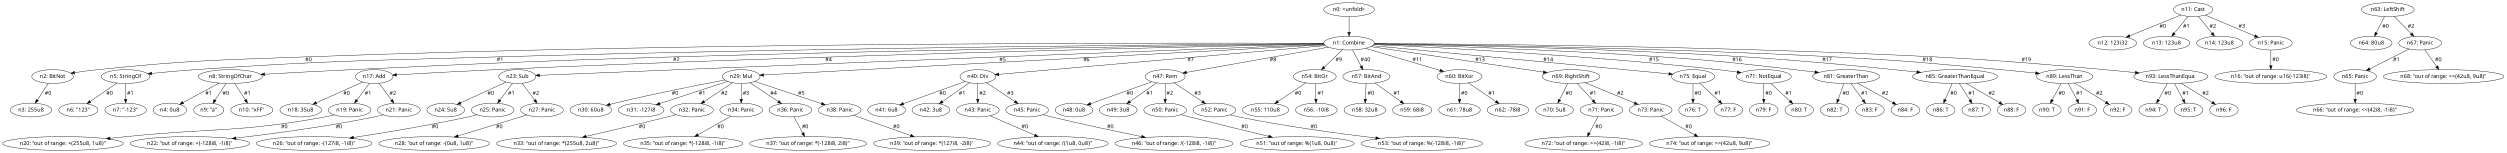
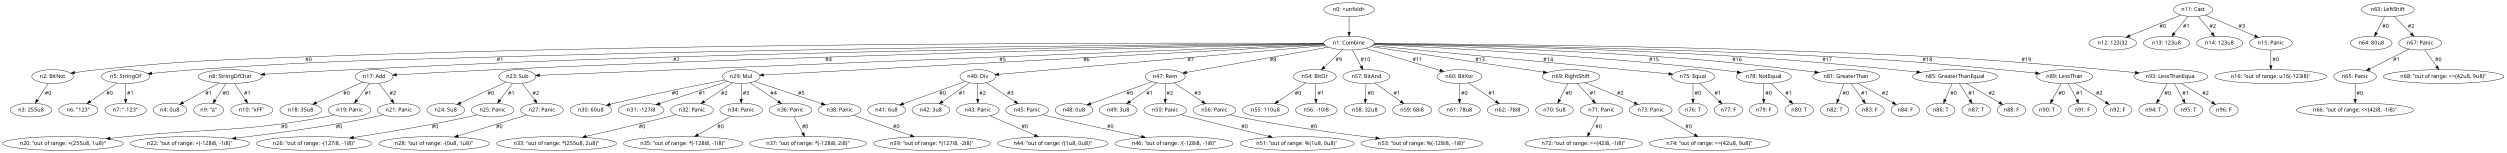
(1366, 60) -> (1366, 60)
(1764, 77) -> (1764, 77)
(1214, 110) -> (1214, 110)
